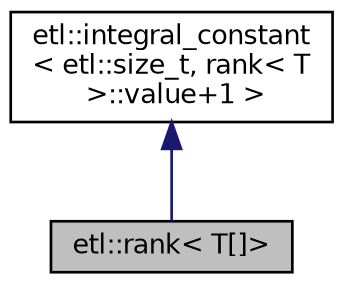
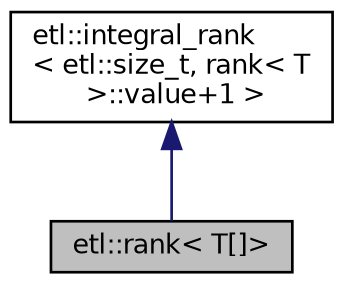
(172, 67) -> (172, 67)
